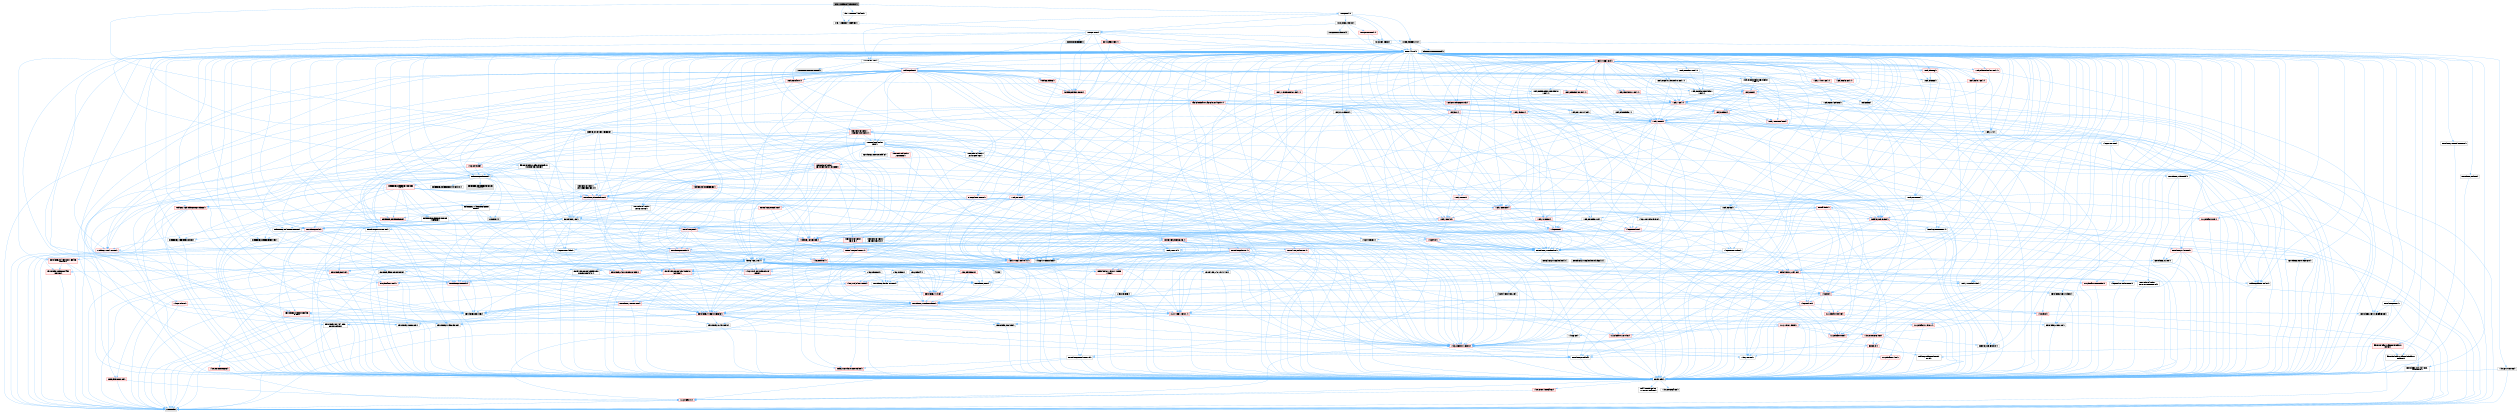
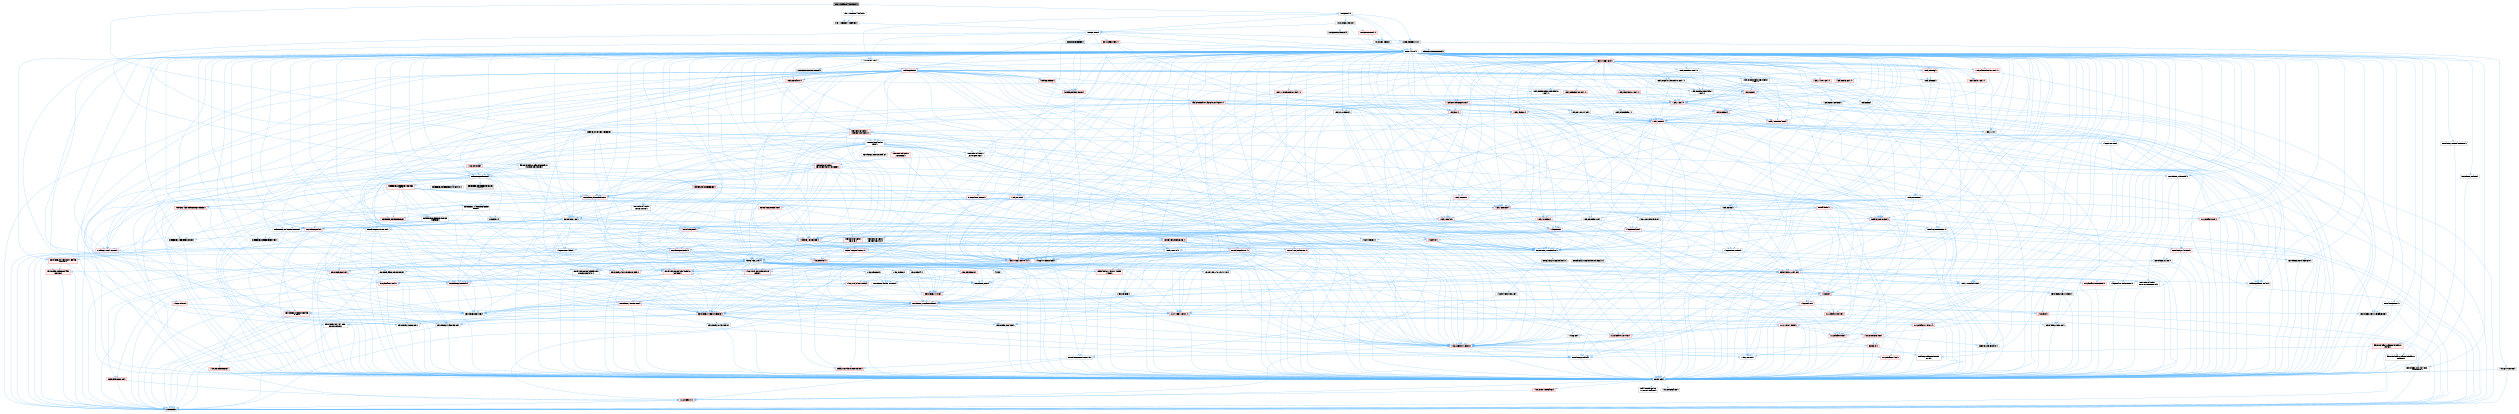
(586, 187) -> none
